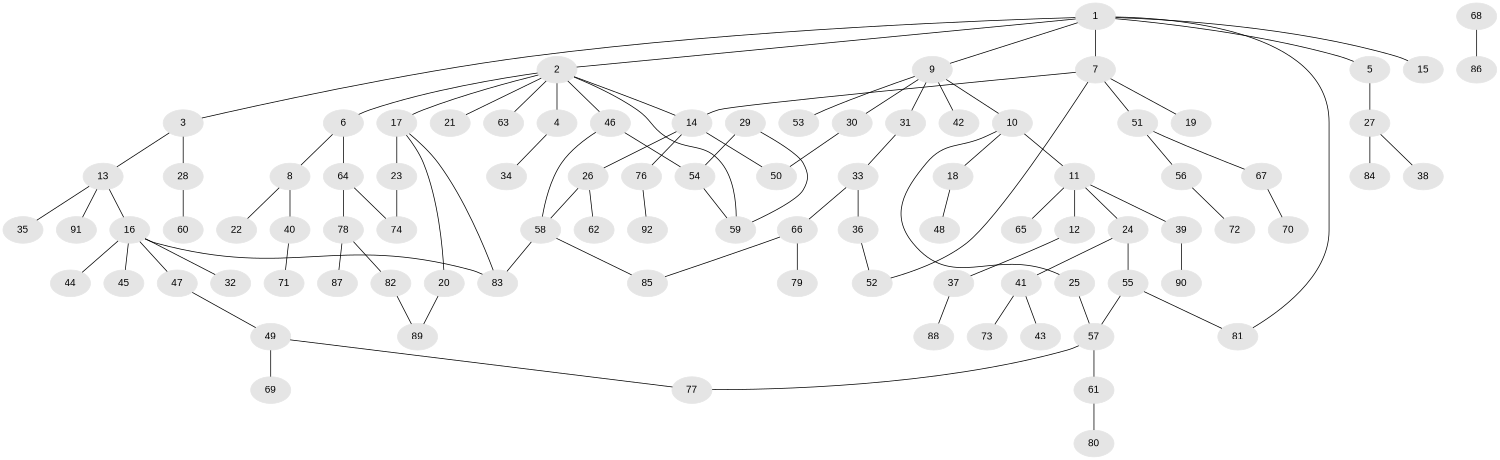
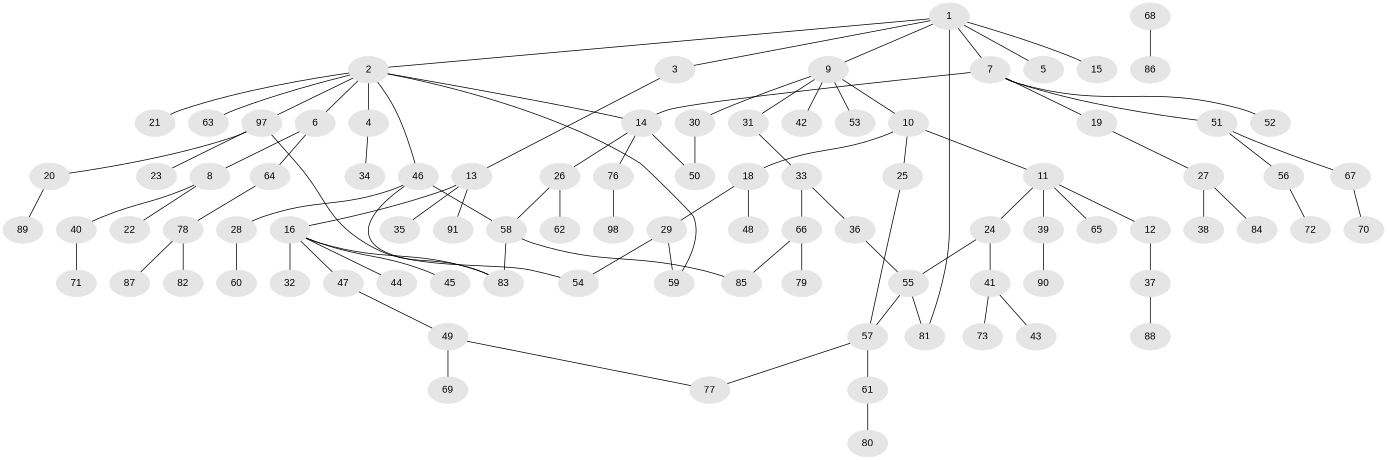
(1370, 96) -> (1150, 150)
(397, 123) -> (262, 123)
(183, 150) -> (331, 203)
none -> (707, 203)
(715, 203) -> none
(397, 230) -> none
(647, 230) -> (613, 230)
(865, 257) -> (880, 255)
(404, 310) -> none
